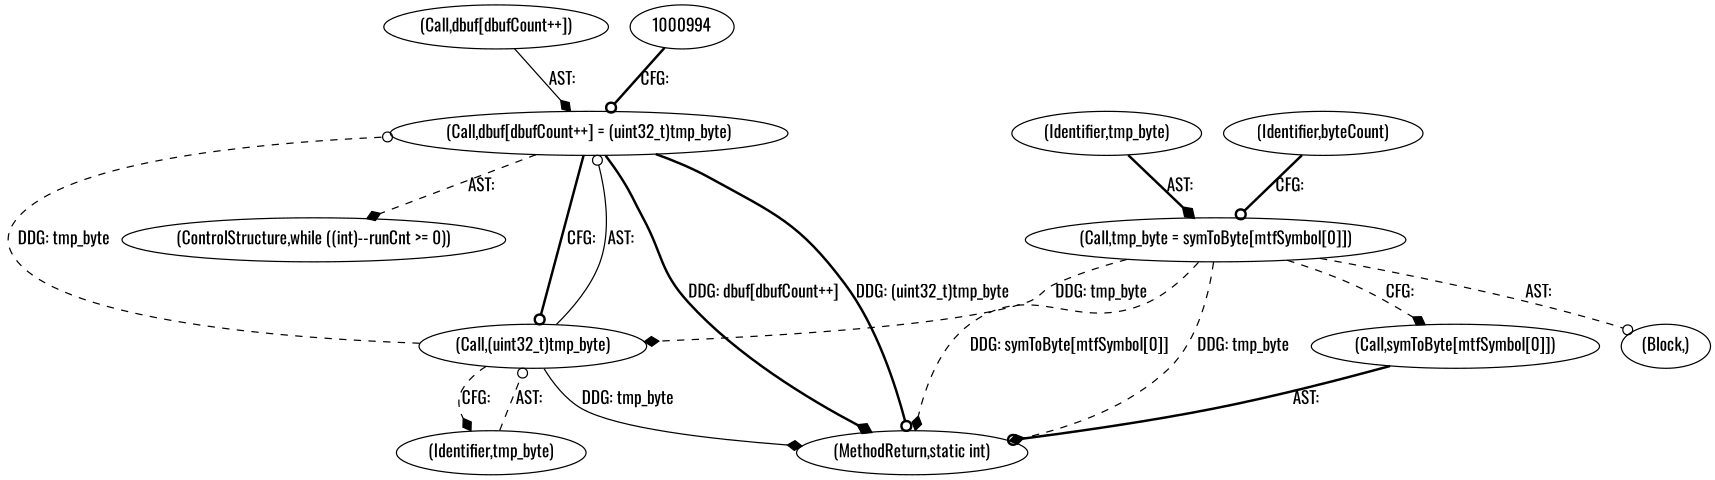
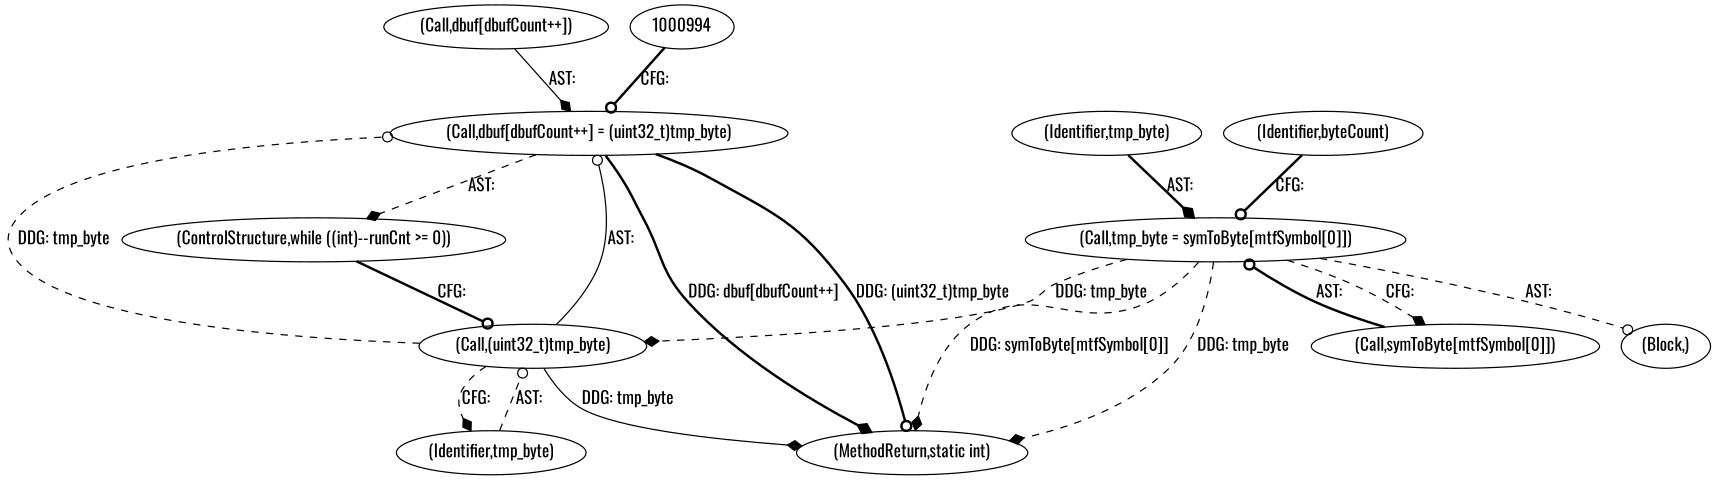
(562, 235) -> (420, 291)
(1206, 410) -> (1317, 303)
